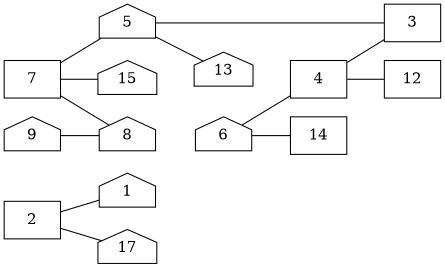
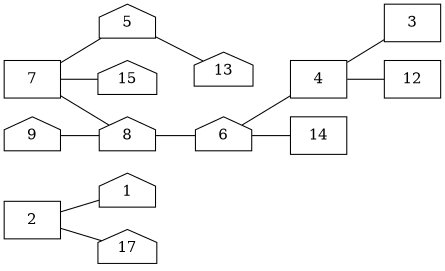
(270, 23) -> none
none -> (176, 136)
